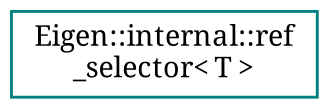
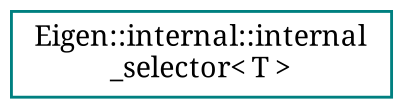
(164, 54) -> (202, 54)
